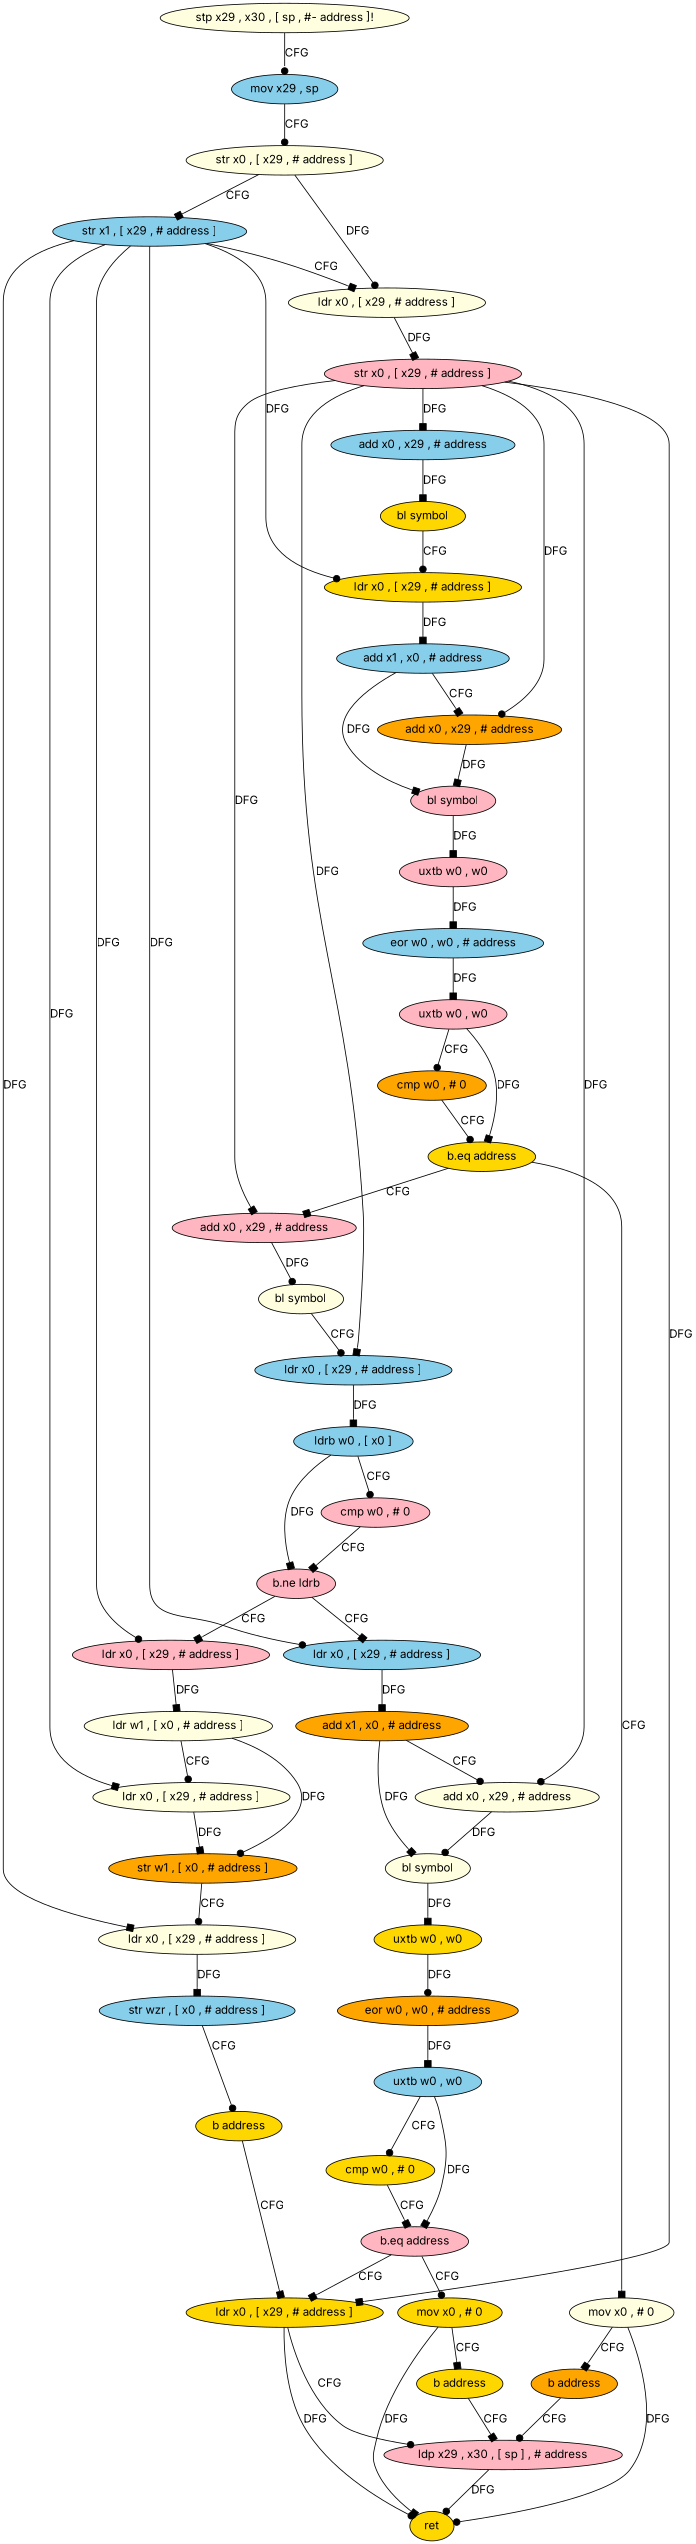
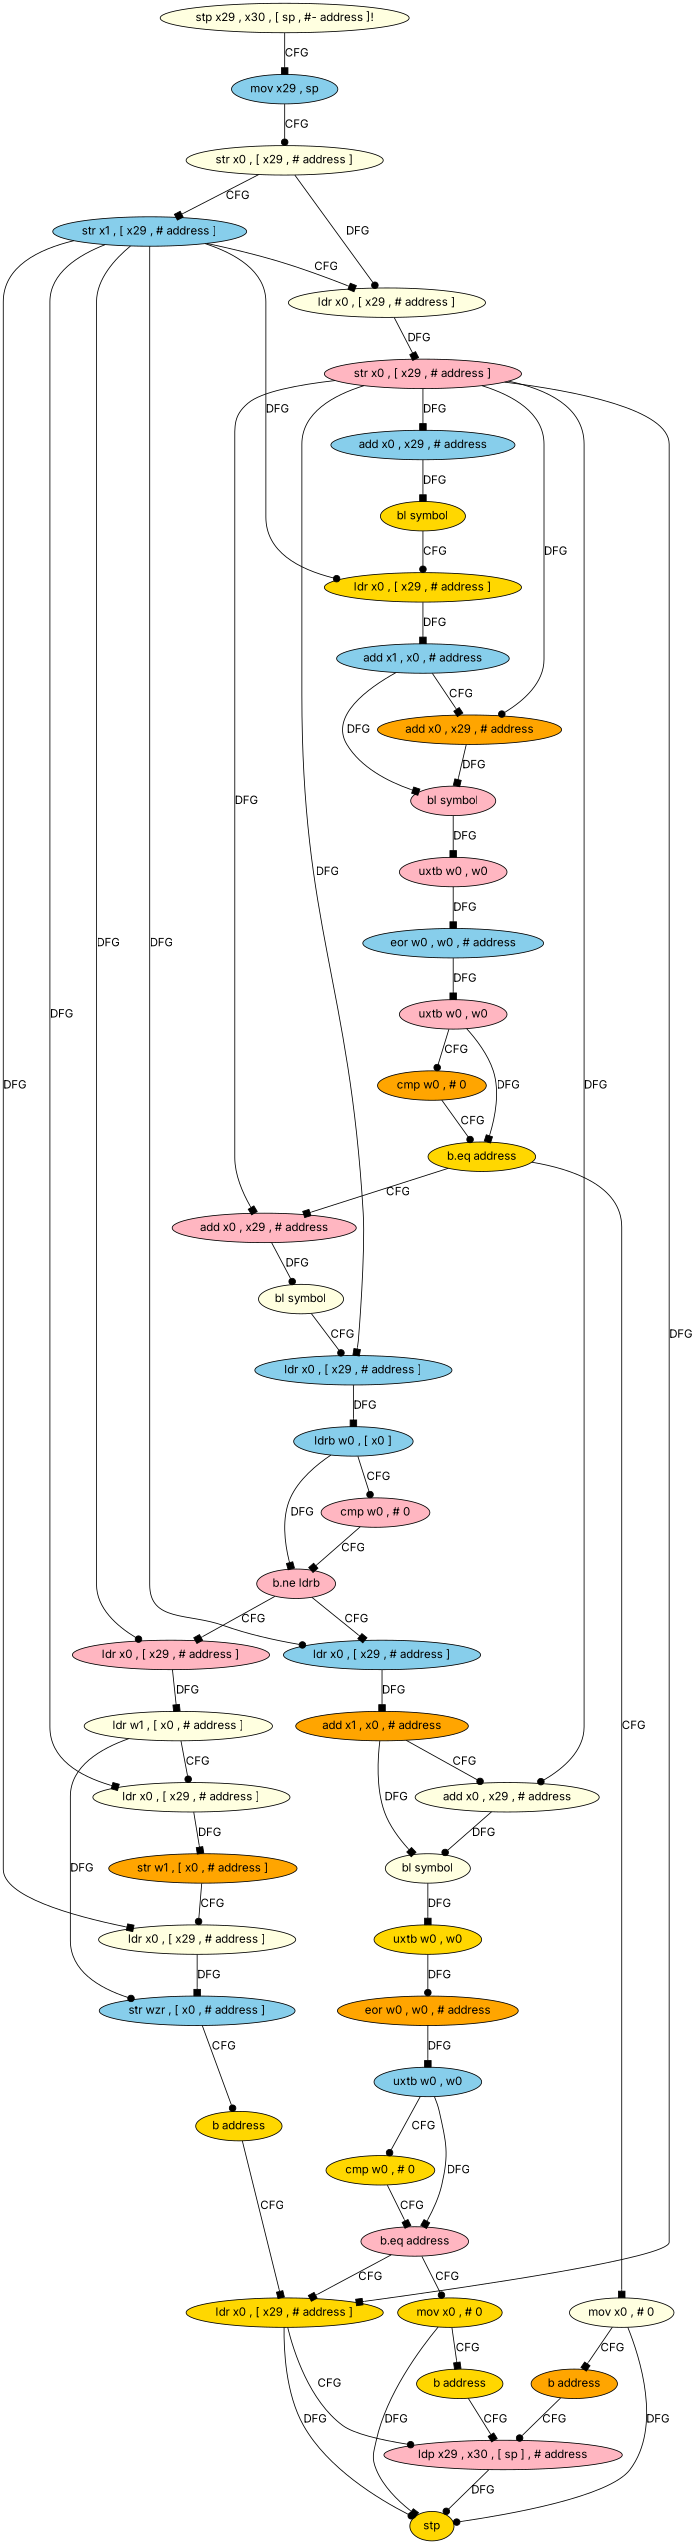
(285, 49) -> (285, 49)
(301, 1791) -> (70, 1868)
(432, 2526) -> (432, 2526)
